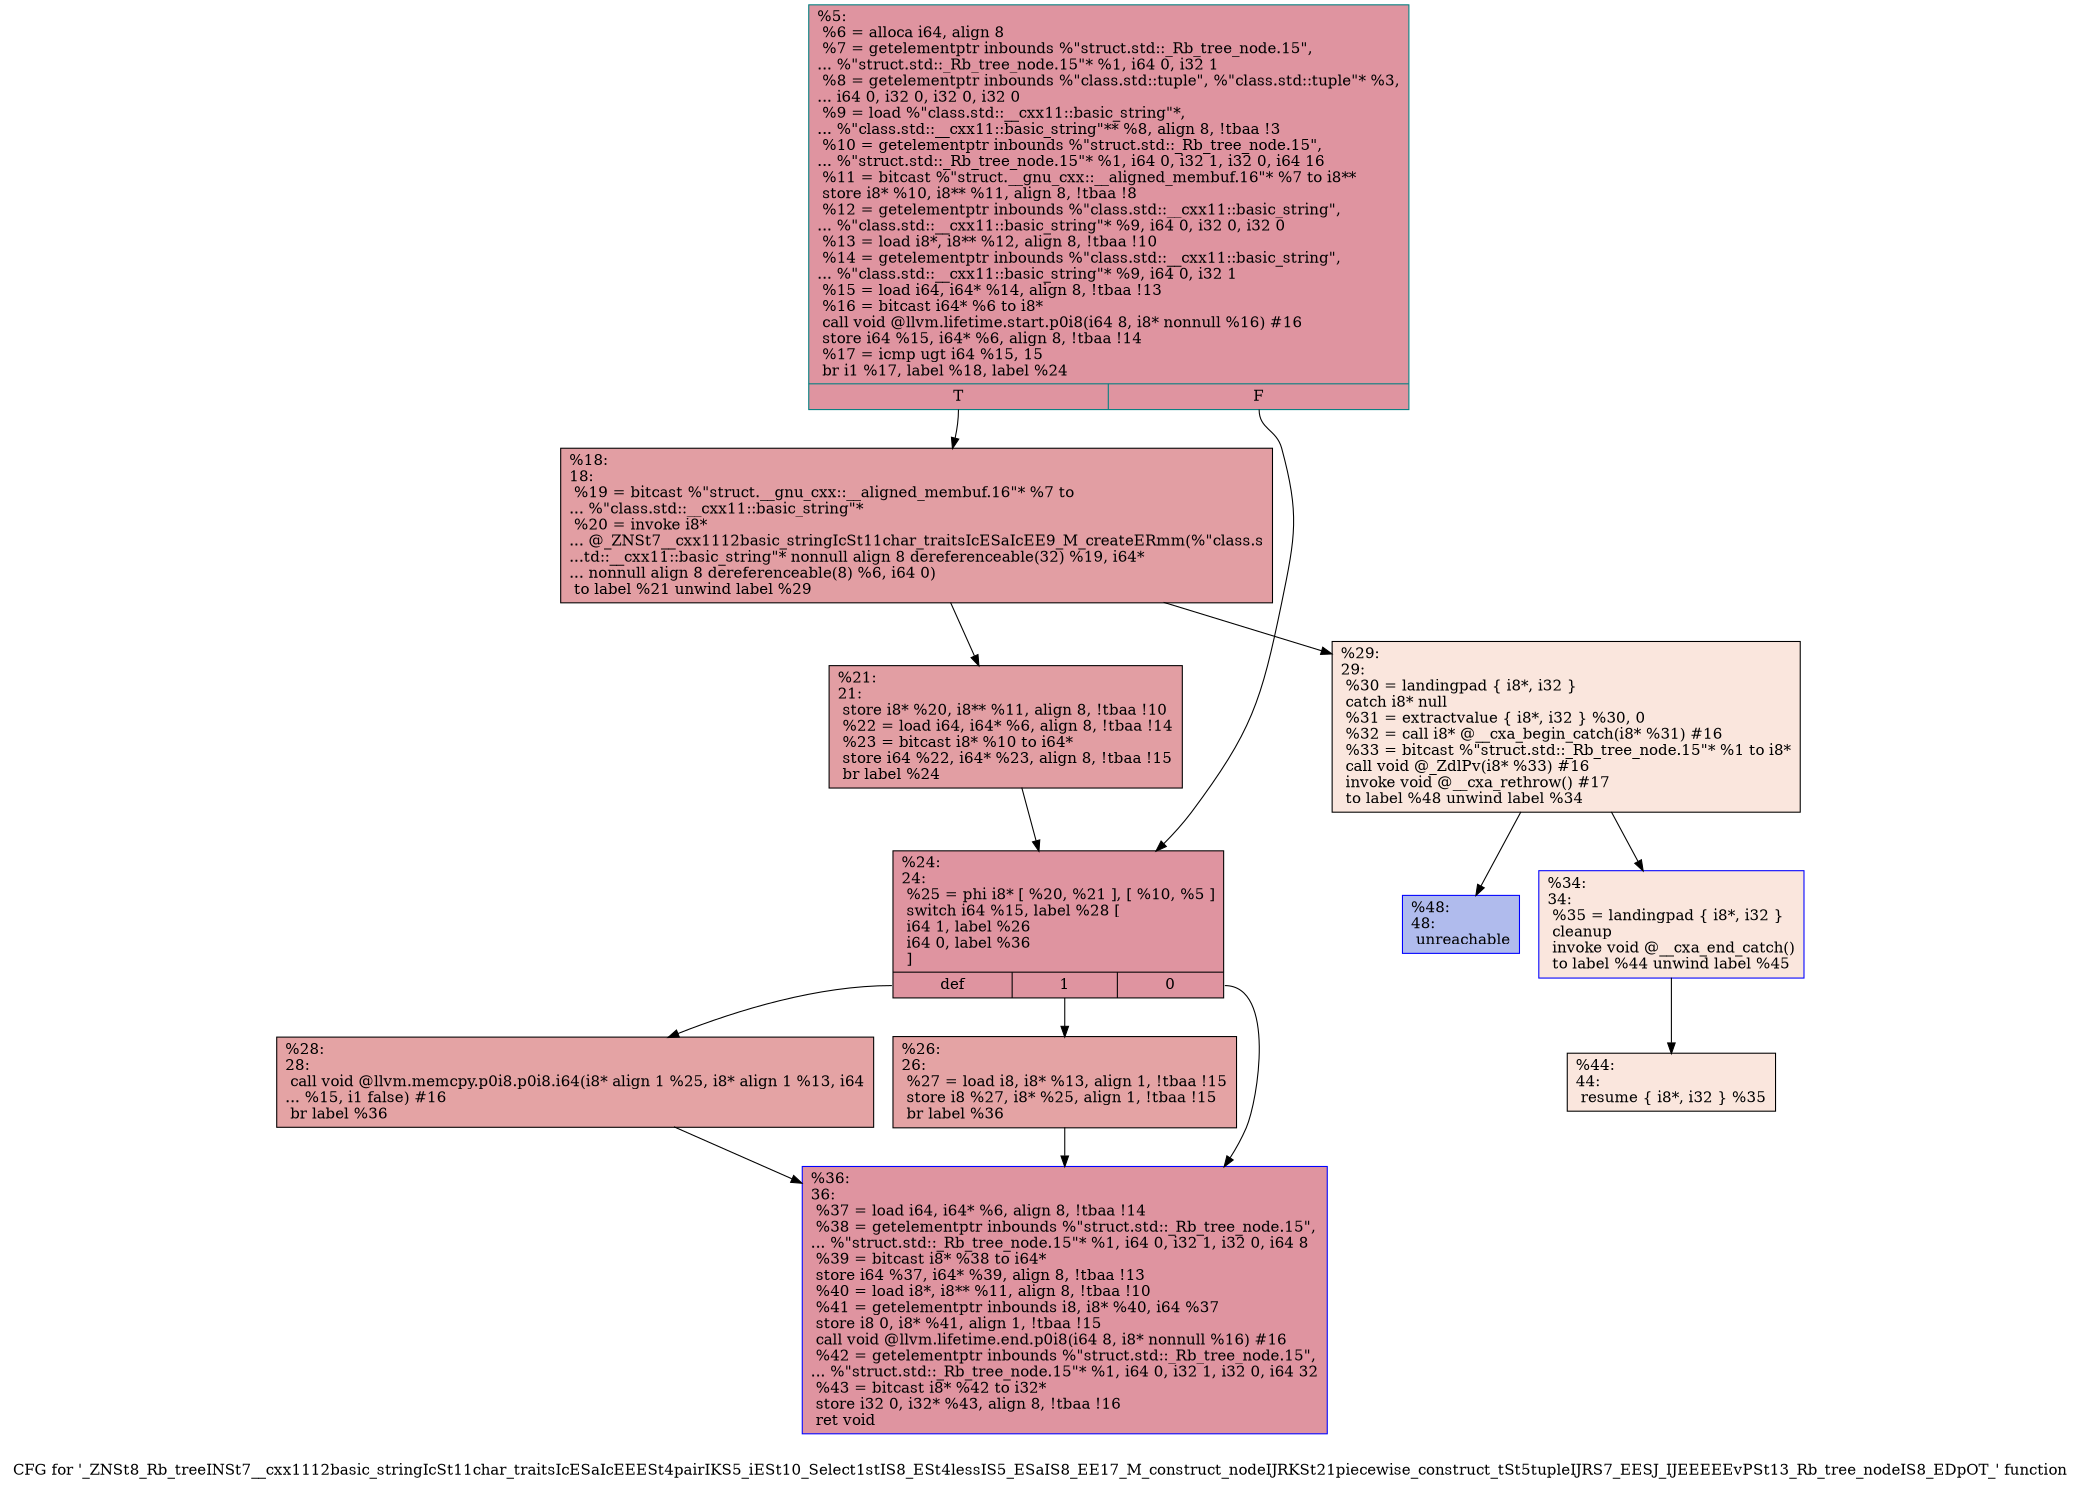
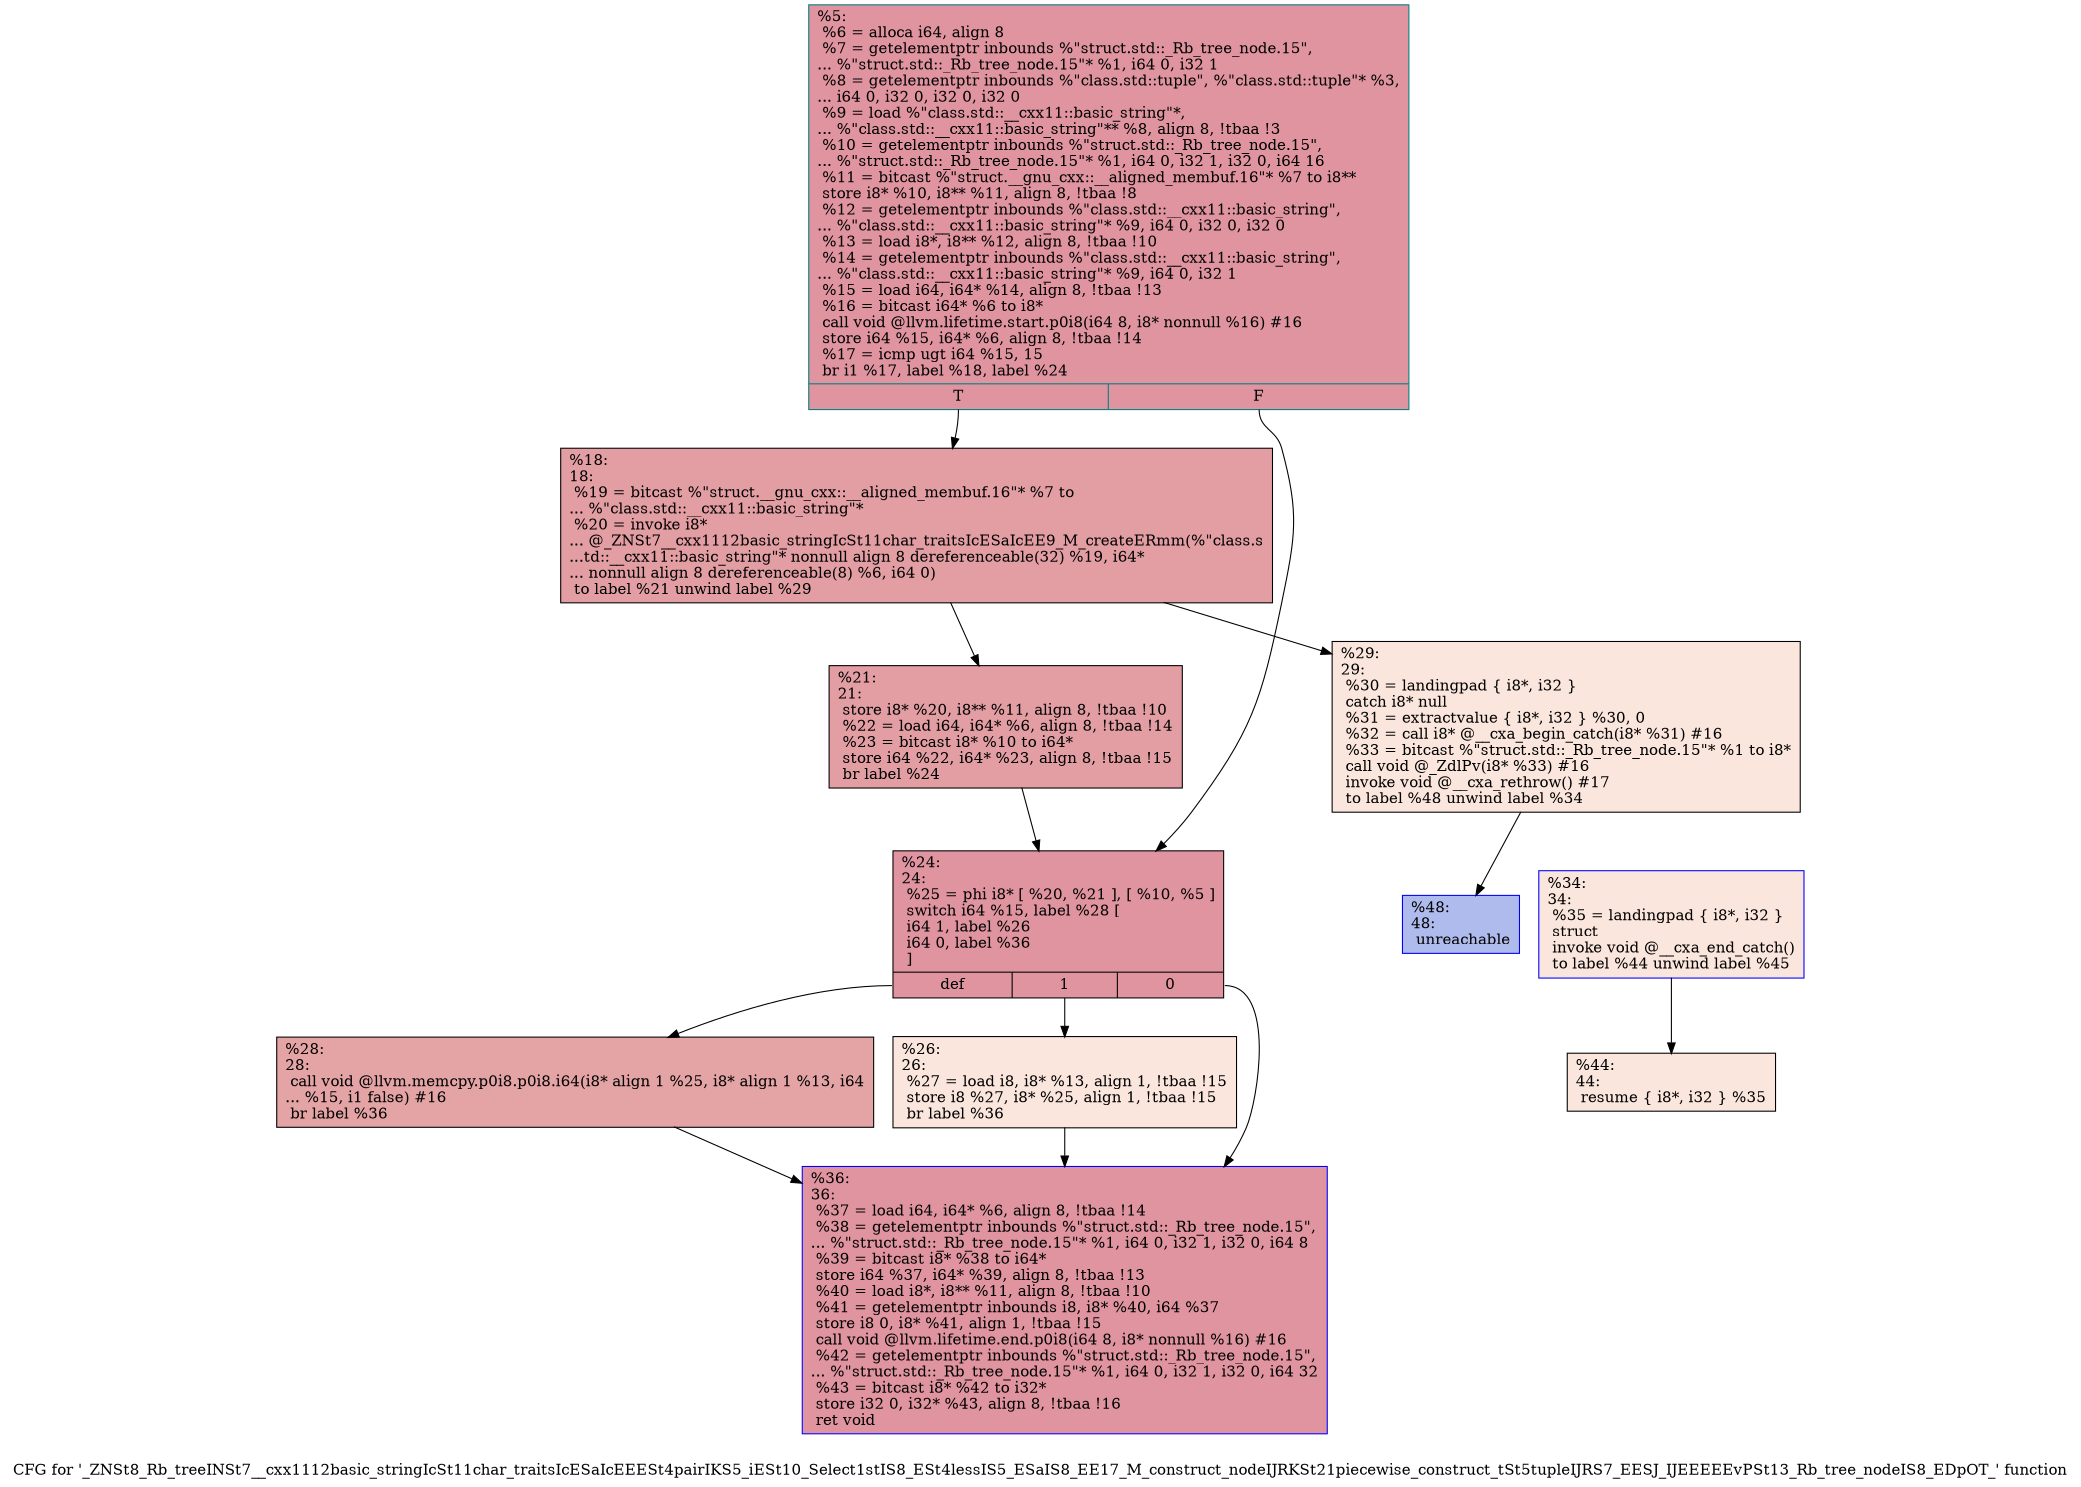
(1625, 837) -> none
(1580, 932) -> (1573, 932)
(1065, 1082) -> (1065, 1082)
